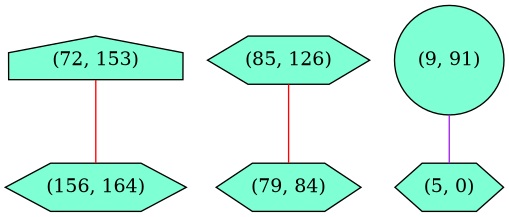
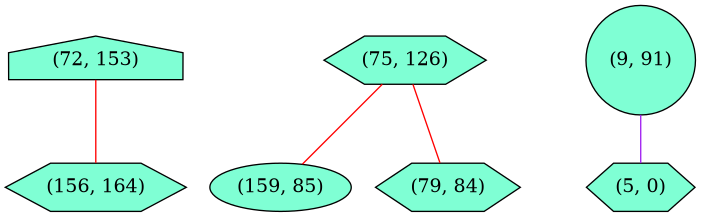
(289, 60) -> (405, 60)
none -> (281, 187)
